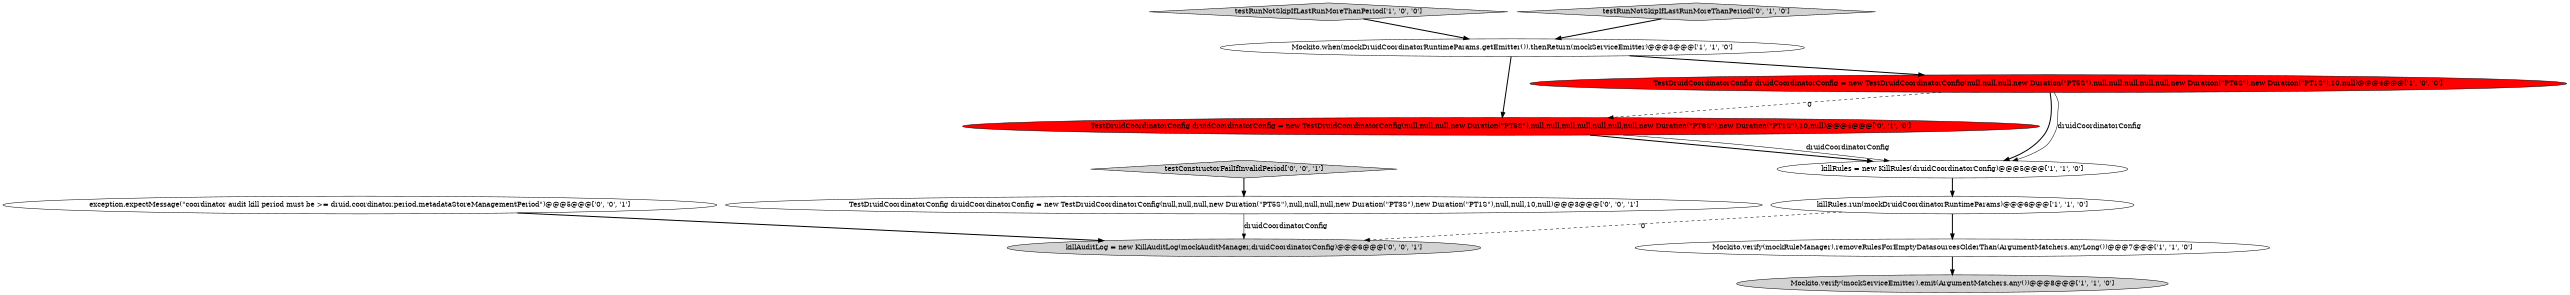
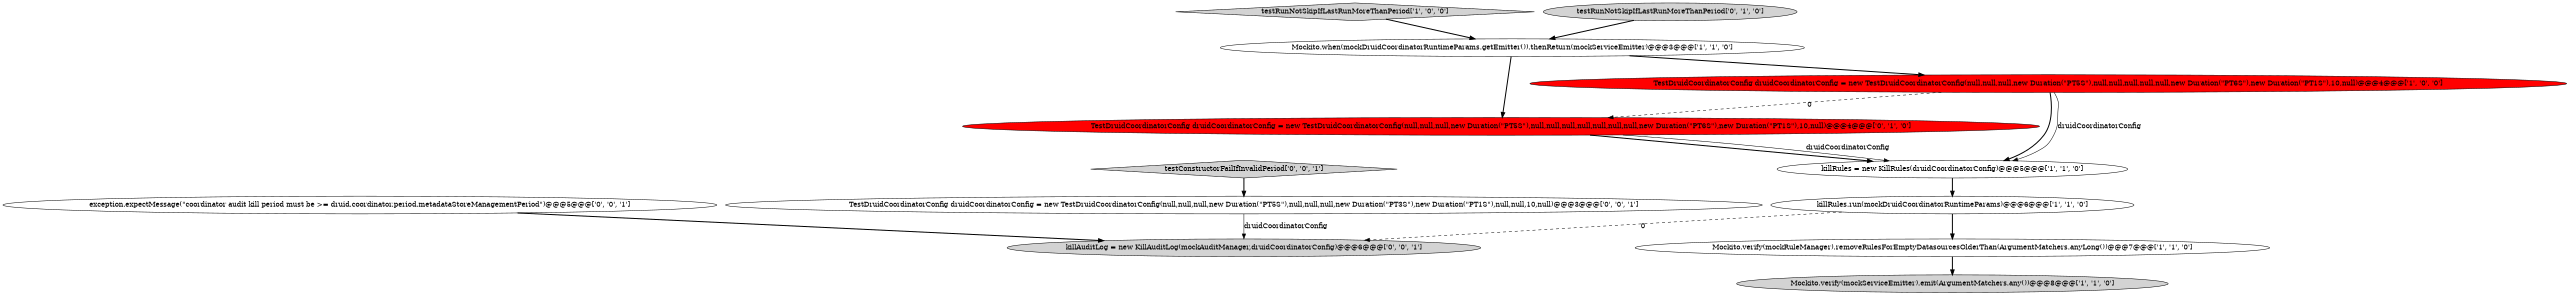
(1696, 12) -> (1670, 12)
